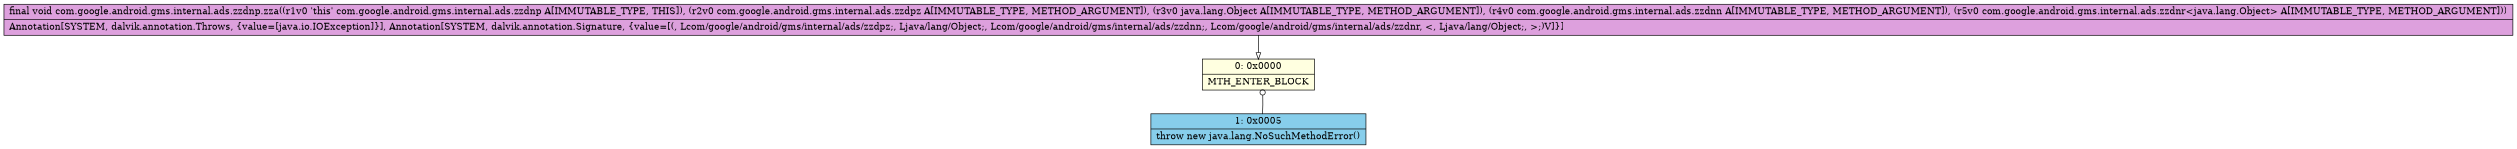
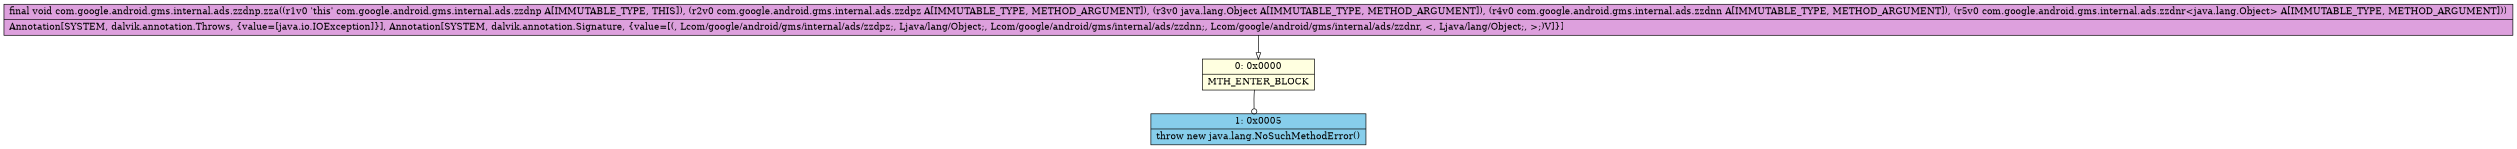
(1263, 105) -> (1254, 99)
